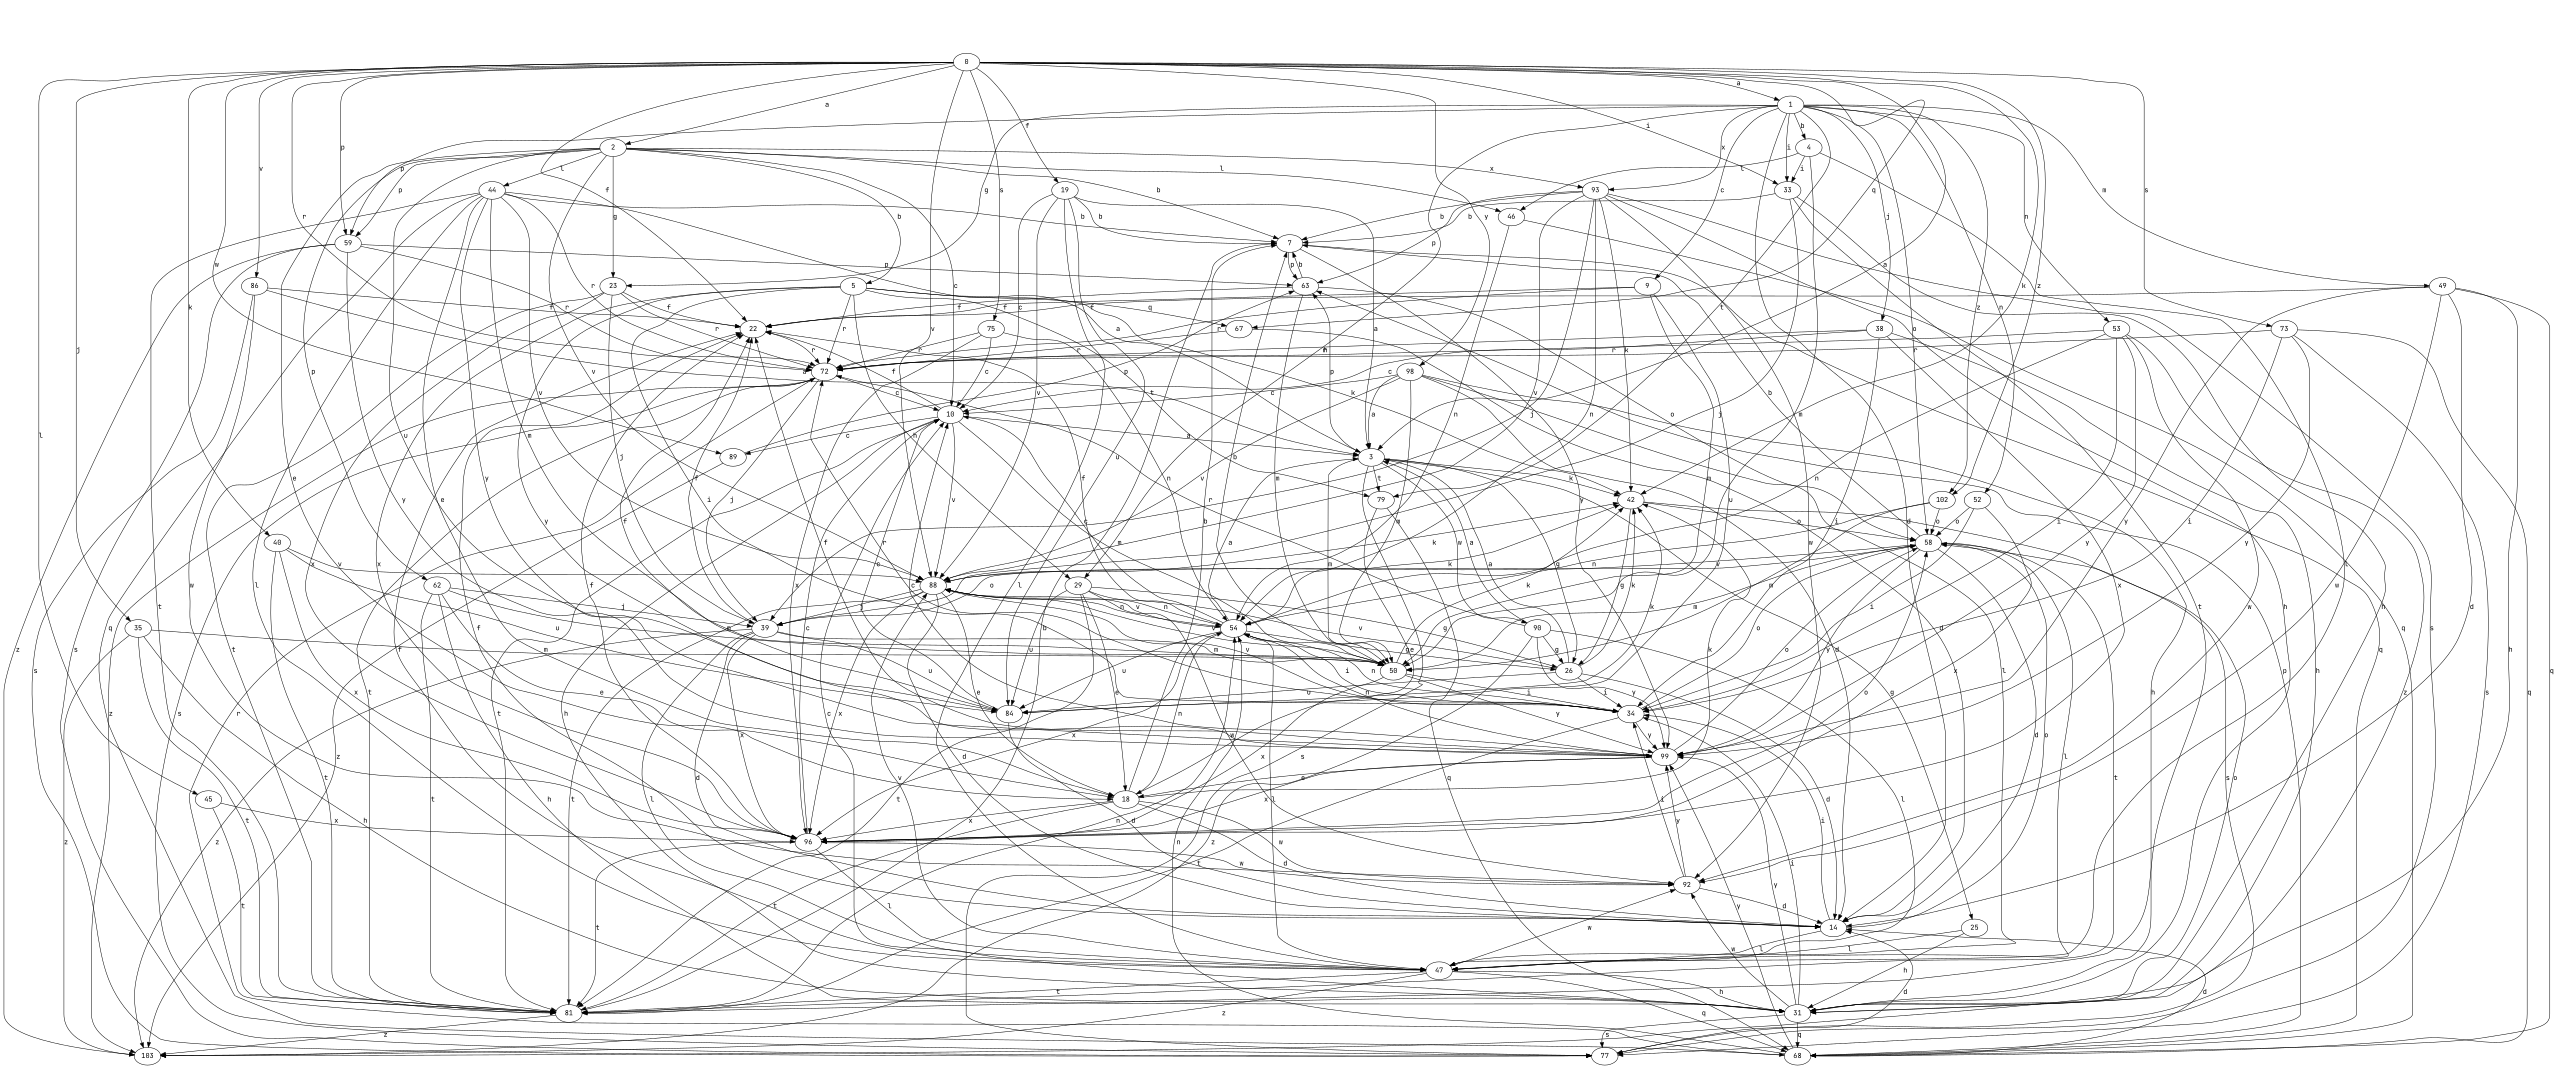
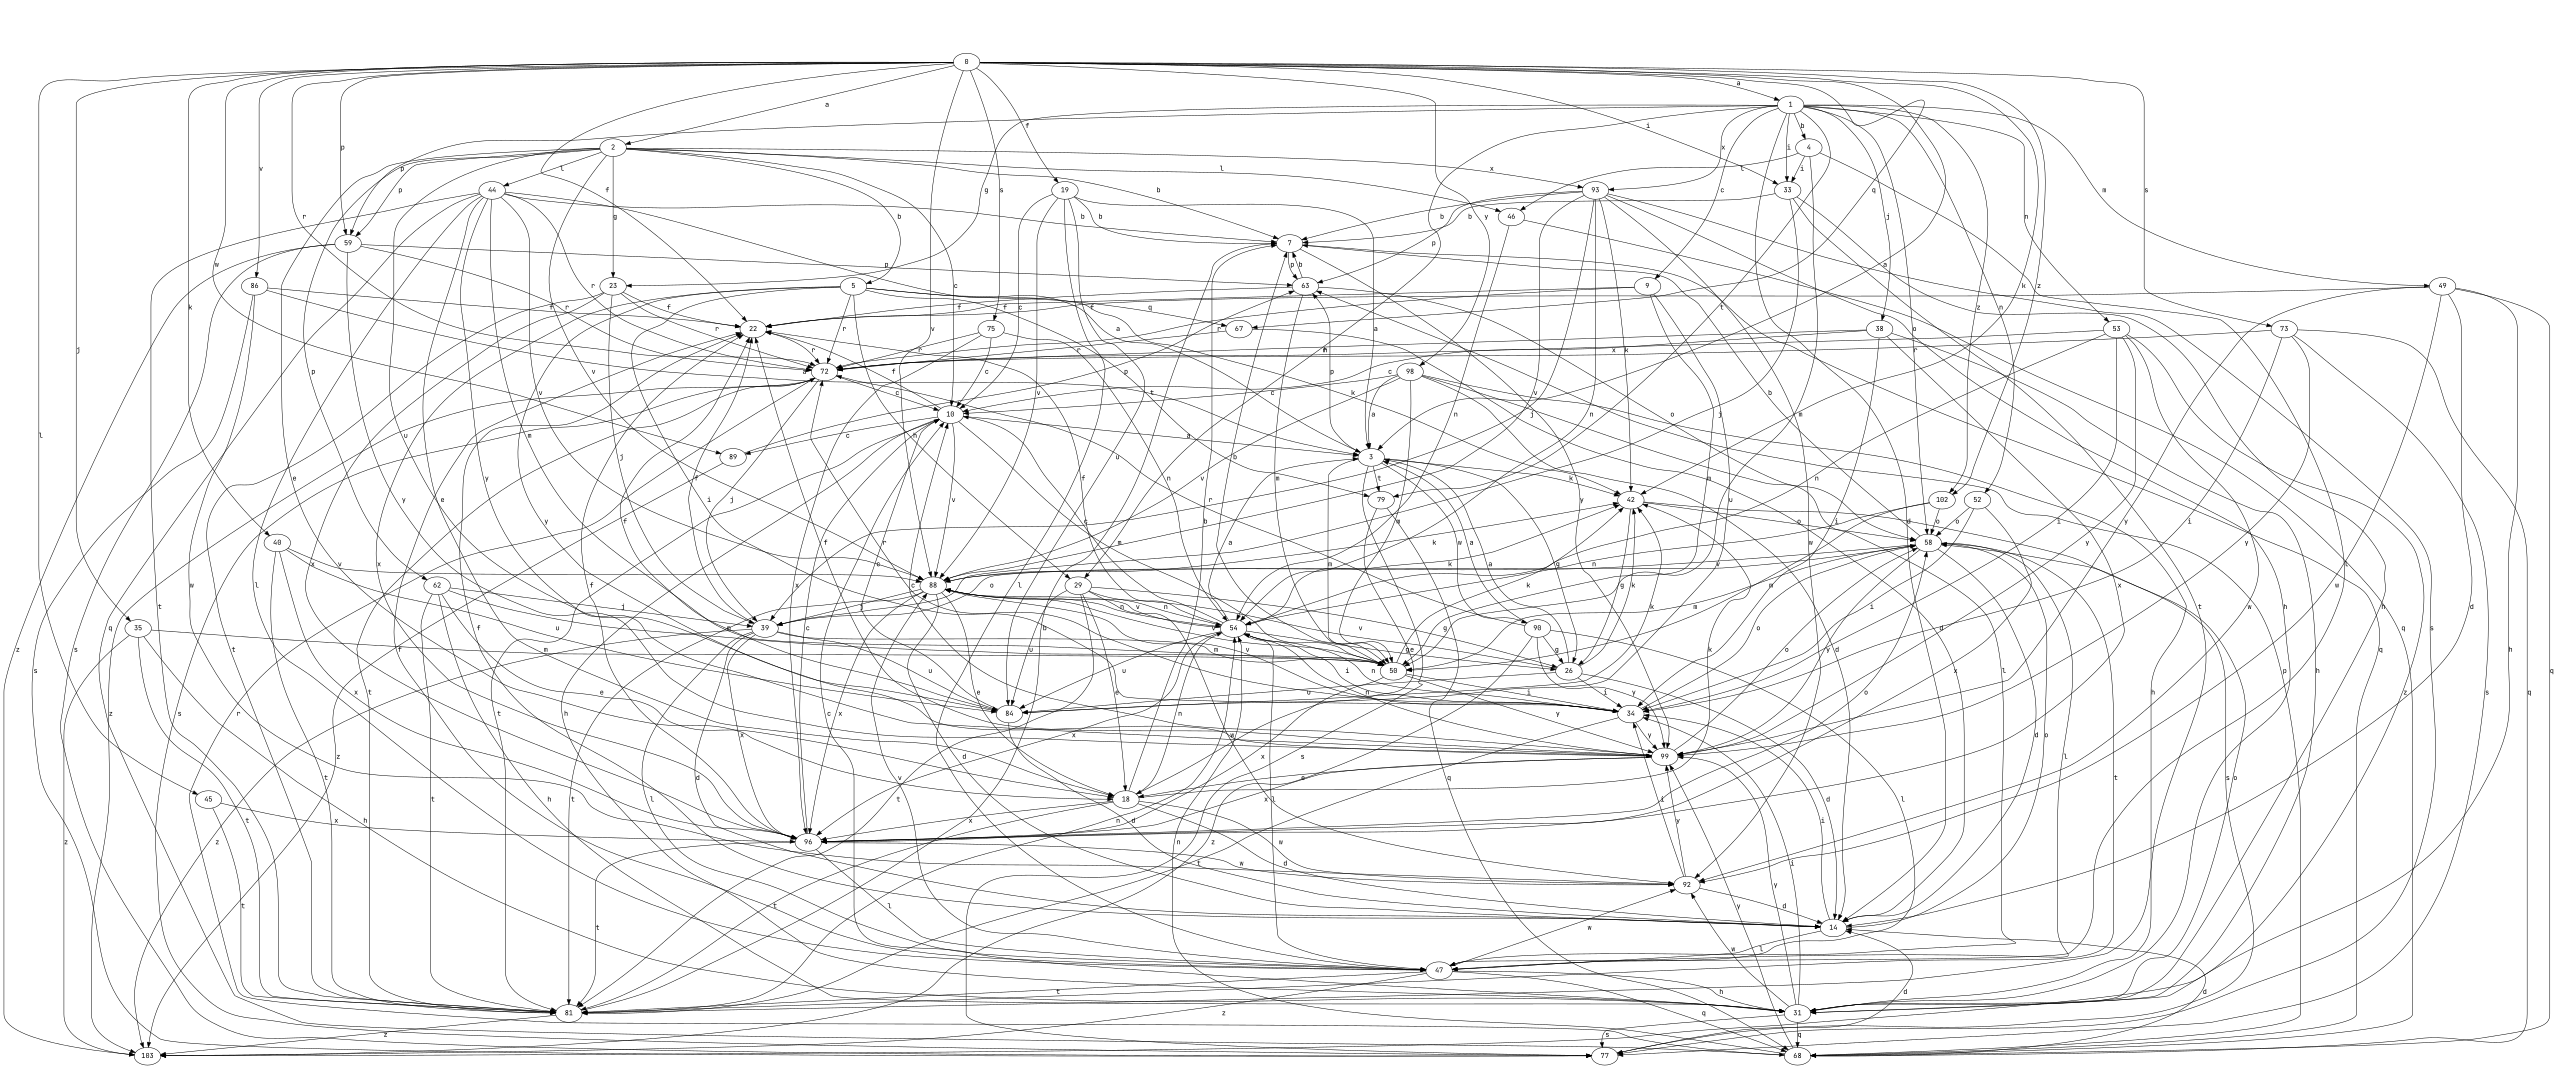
(1614, 350) -> (1614, 350)
(1975, 928) -> none
